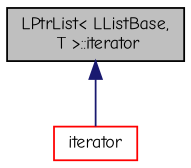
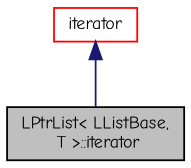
(96, 103) -> (96, 83)
